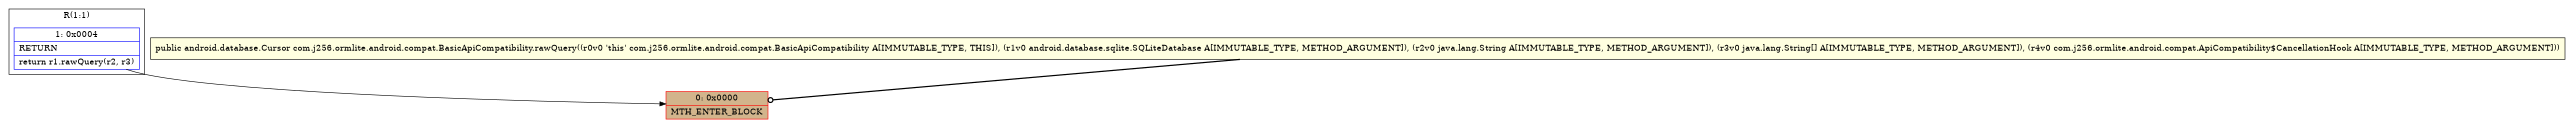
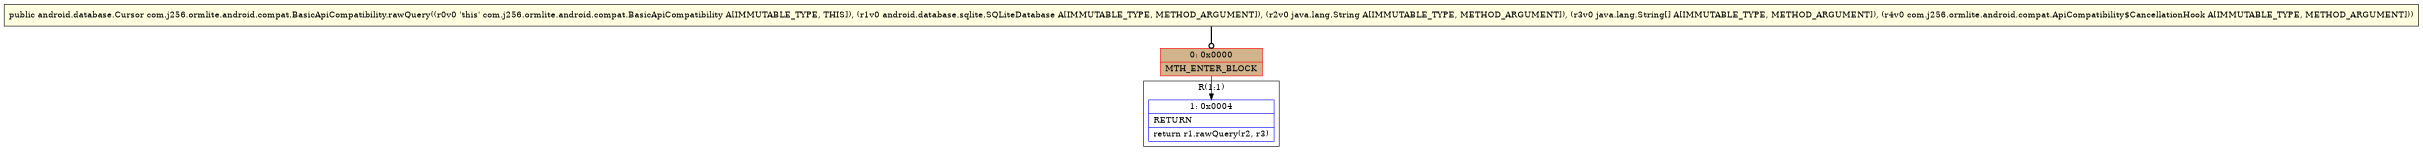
(392, 96) -> (1211, 85)
